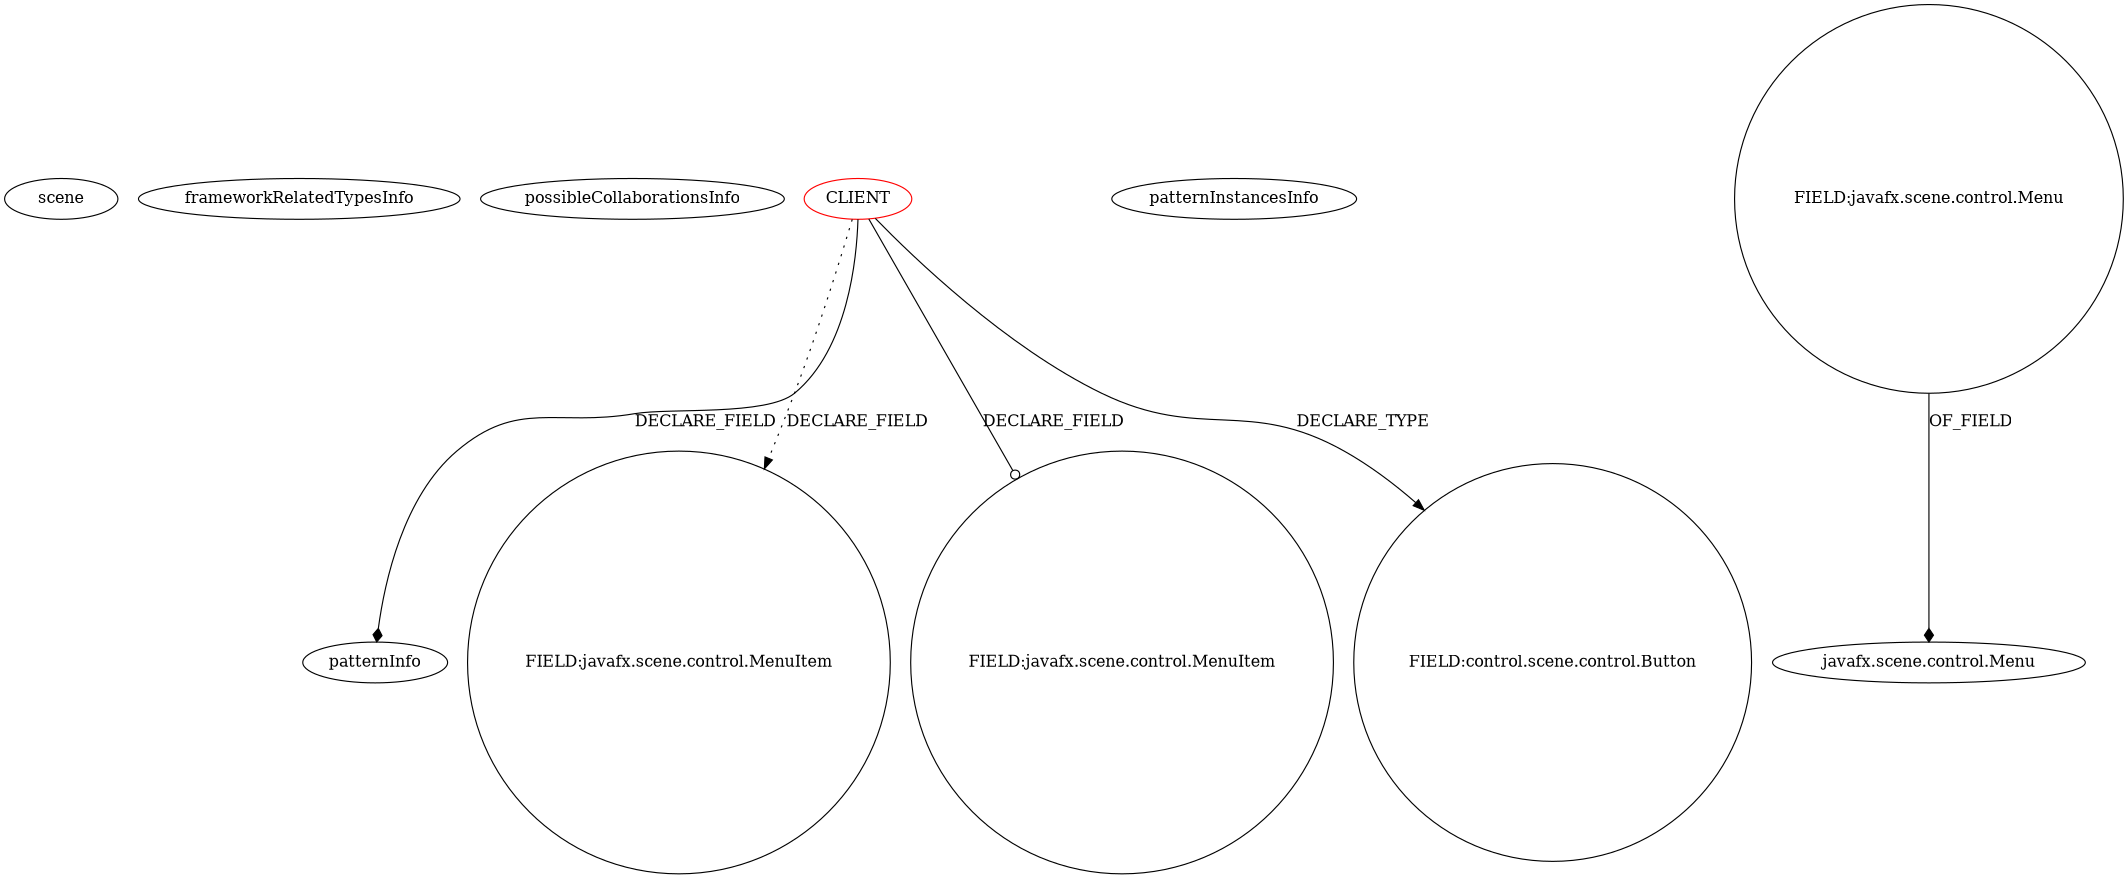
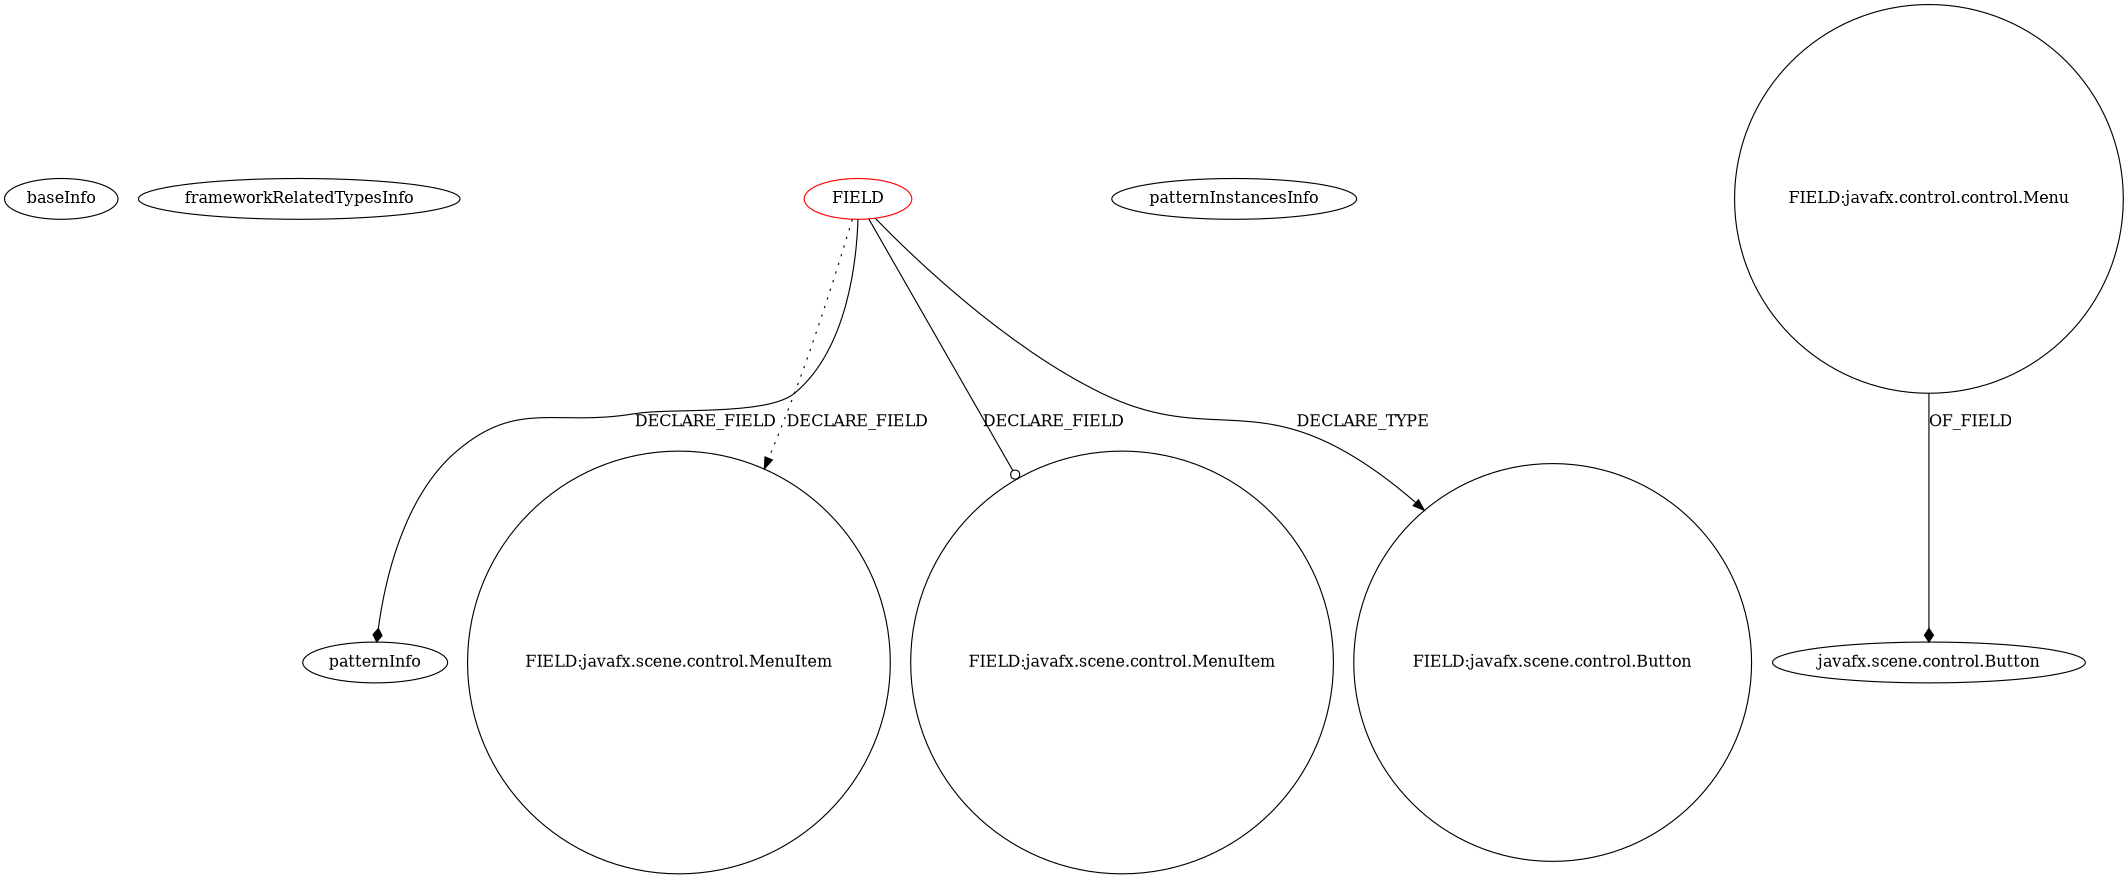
(61, 199) -> (61, 199)
(632, 199) -> none
(858, 199) -> (858, 199)
(1929, 199) -> (1929, 199)
(1553, 662) -> (1553, 662)
(1929, 662) -> (1929, 662)
